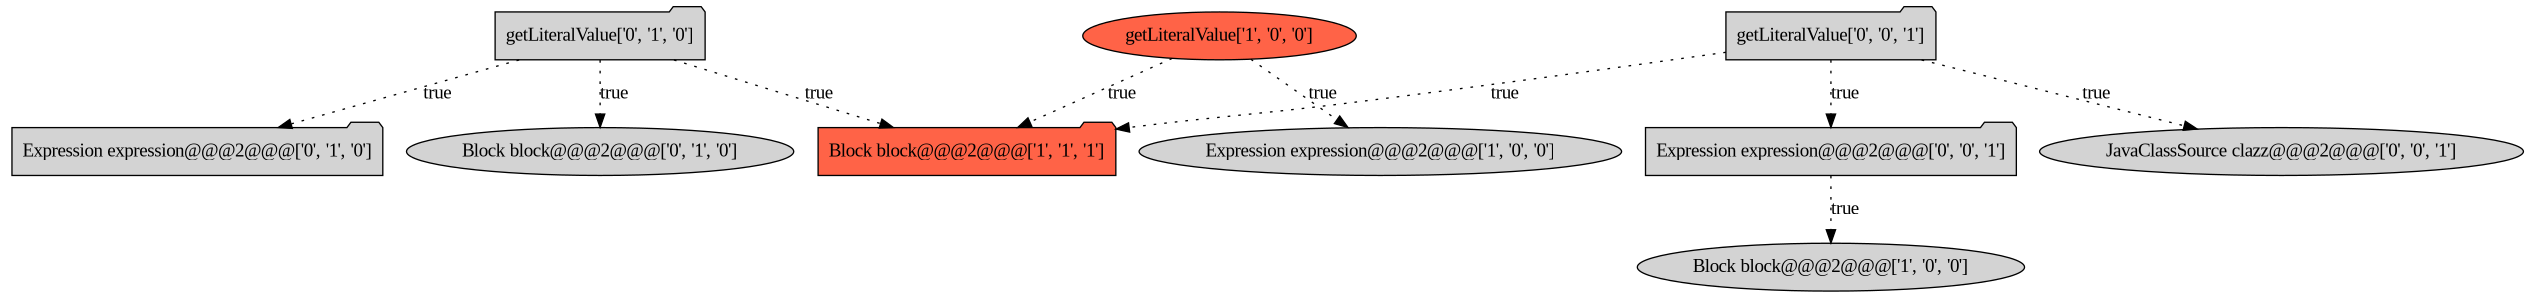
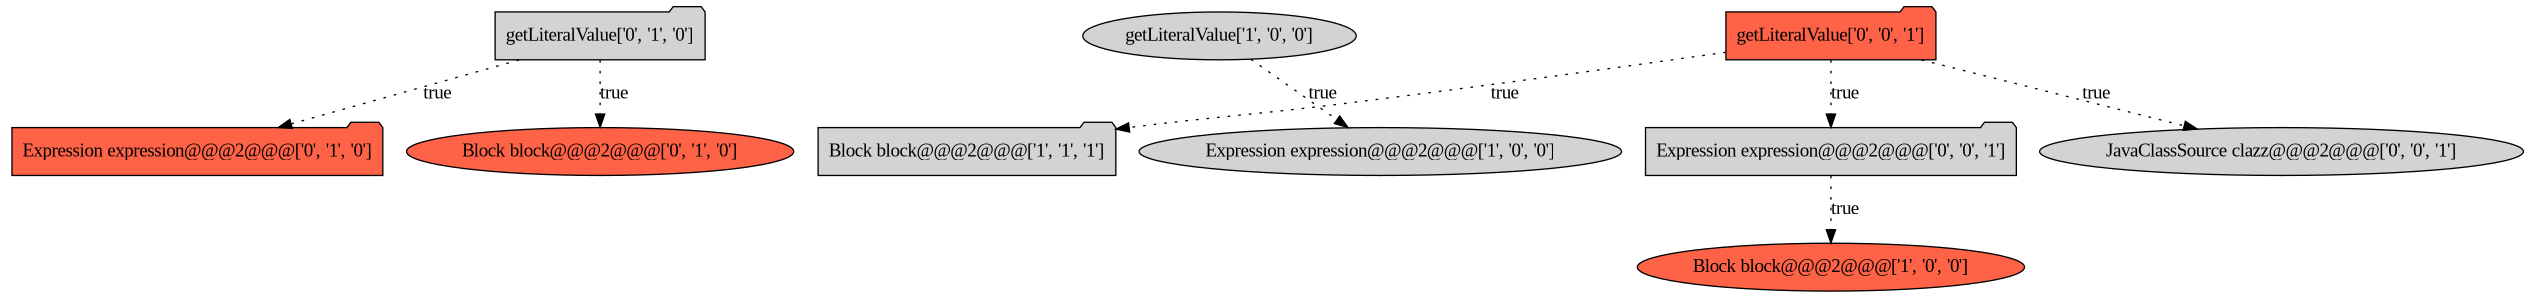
(1220, 36) -> (1220, 36)
(1831, 36) -> (1831, 36)
(1101, 90) -> none
(777, 92) -> none
(197, 152) -> (197, 152)
(600, 152) -> (600, 152)
(967, 152) -> (967, 152)
(1831, 267) -> (1831, 267)
